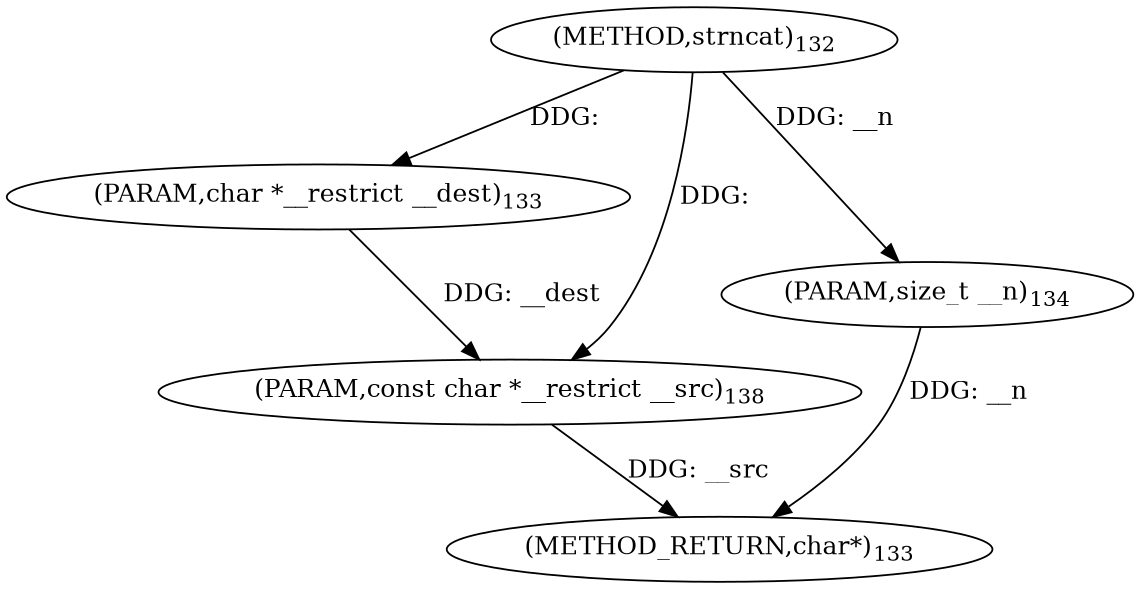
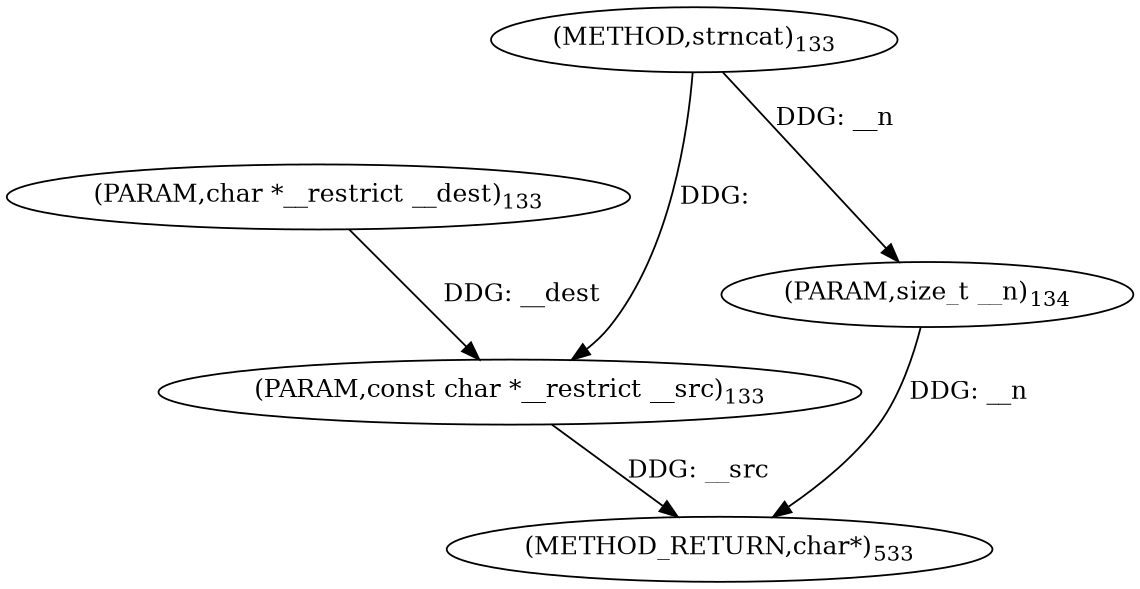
(815, 37) -> (815, 37)
(516, 114) -> none
(745, 389) -> (745, 389)
(894, 547) -> (894, 547)
